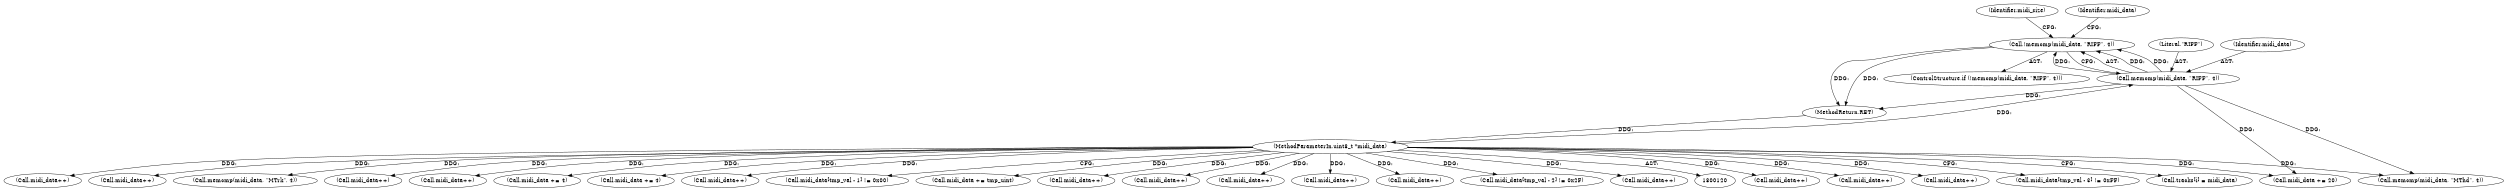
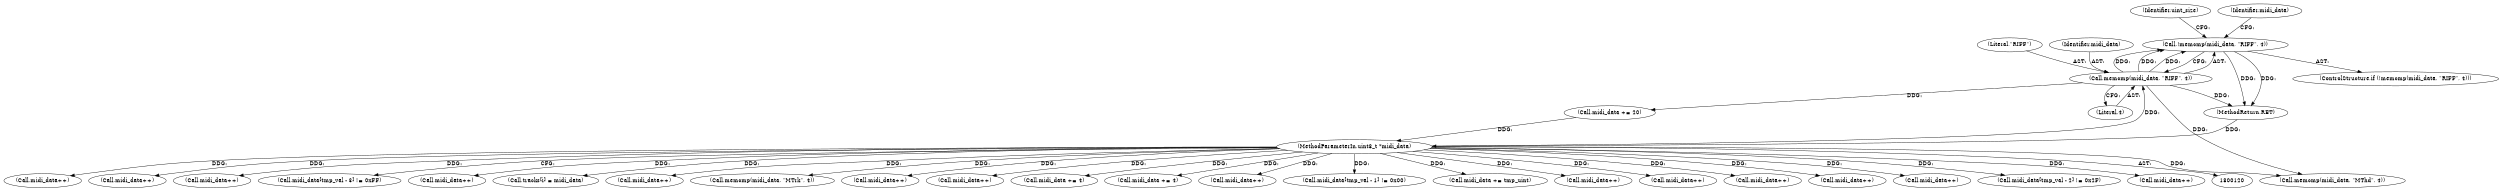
(2017, 11) -> (2170, 11)
none -> (2110, 113)
(2011, 158) -> (1488, 129)
(1088, 164) -> (1363, 164)
(2069, 164) -> (753, 164)
